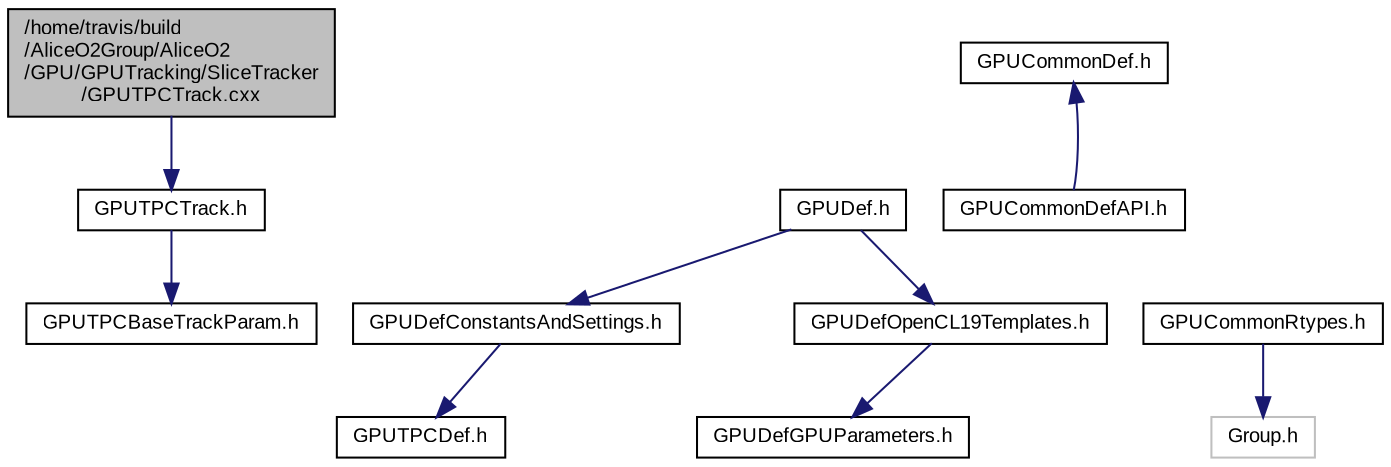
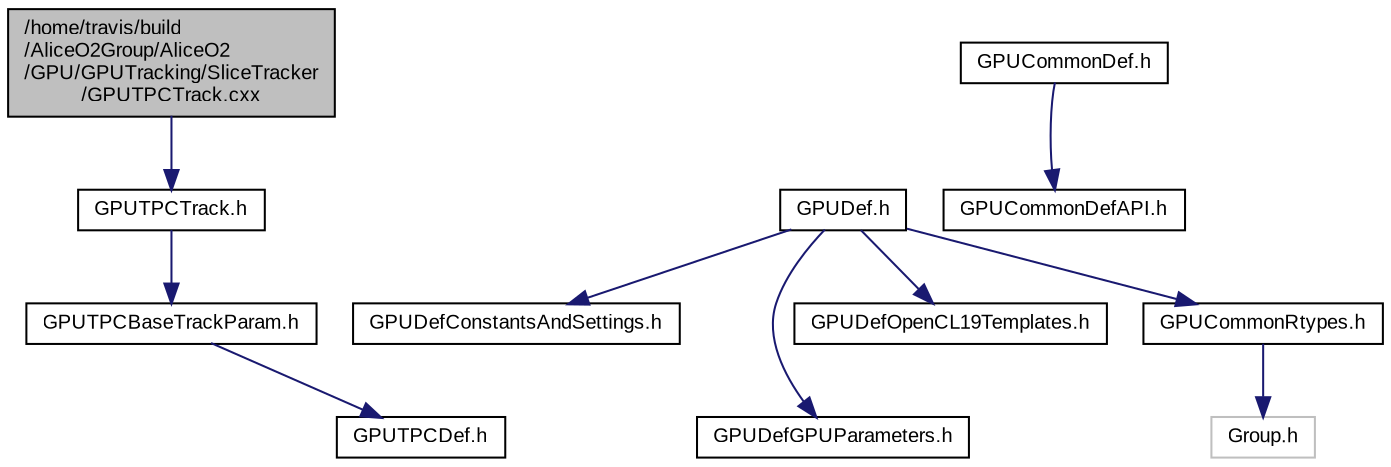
(1078, 147) -> (1051, 126)
none -> (1042, 264)
(475, 373) -> (287, 376)
(899, 373) -> (774, 312)
